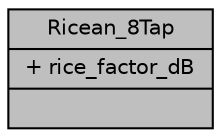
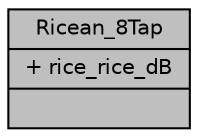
(111, 68) -> (99, 68)
